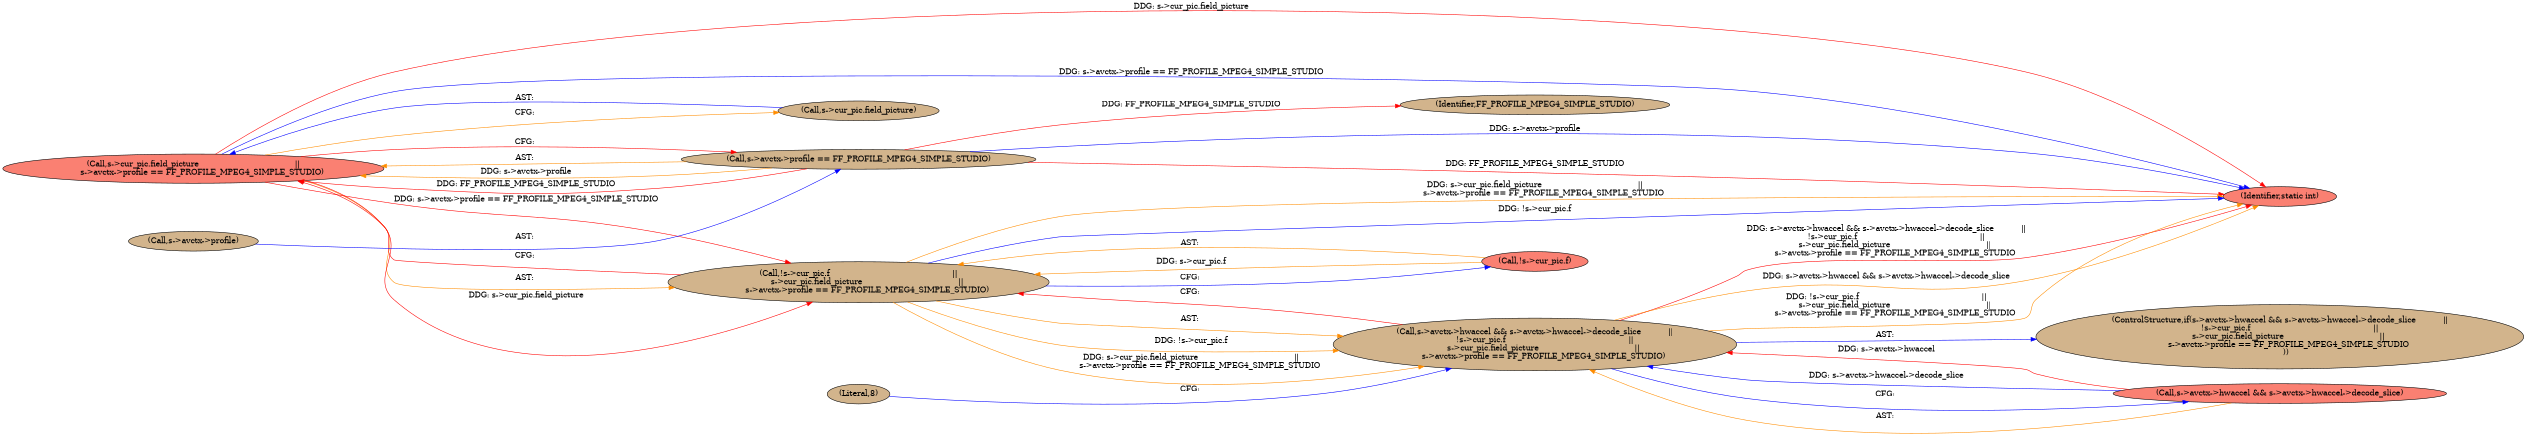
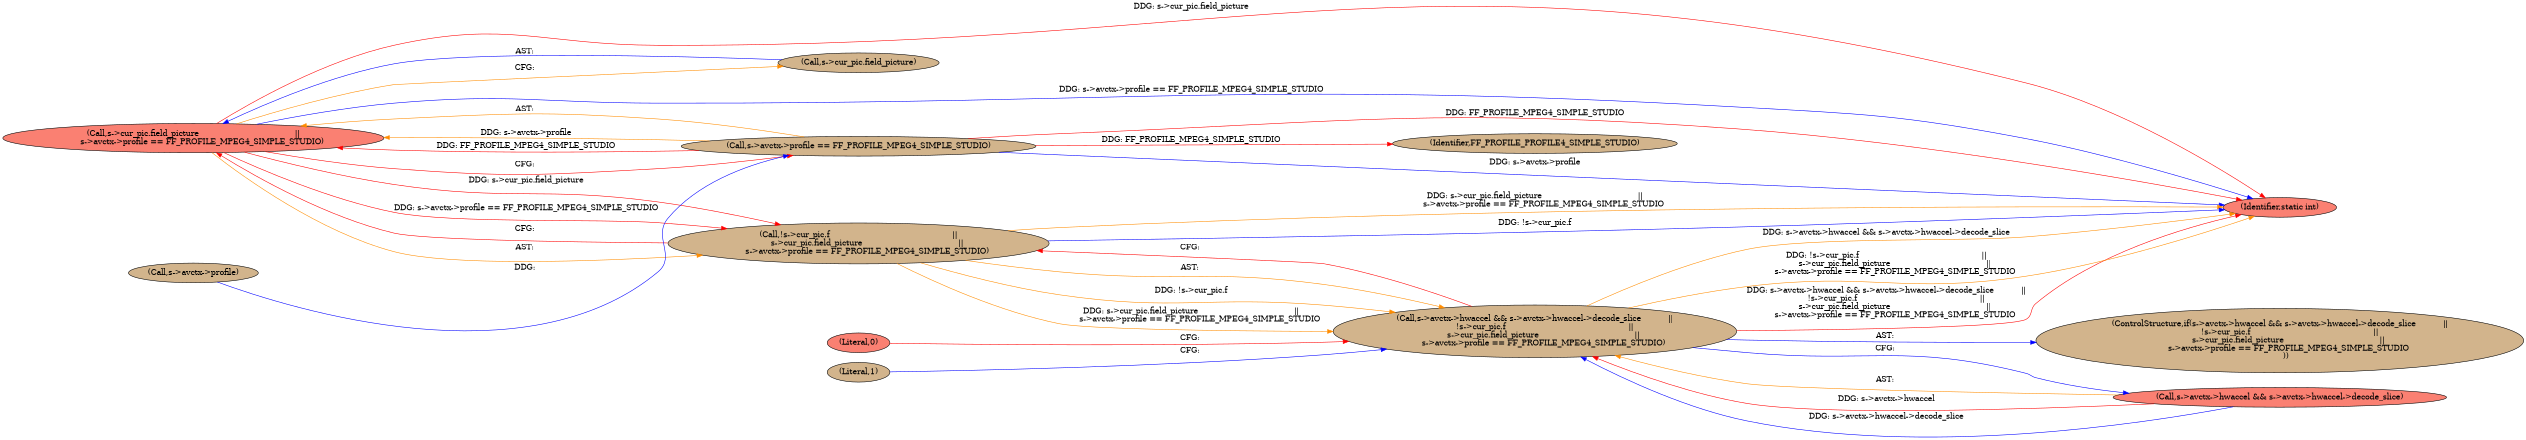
(1535, 105) -> (1535, 144)
(526, 237) -> (526, 268)
(1535, 261) -> none
none -> (859, 343)
(859, 394) -> (859, 372)
